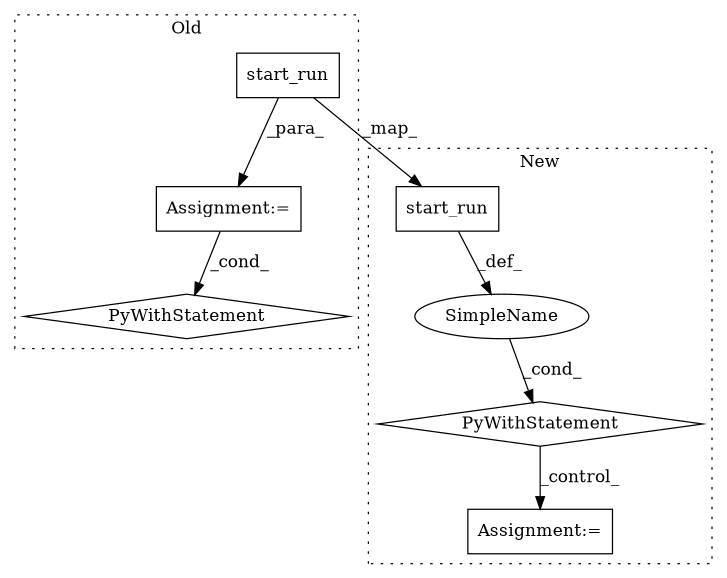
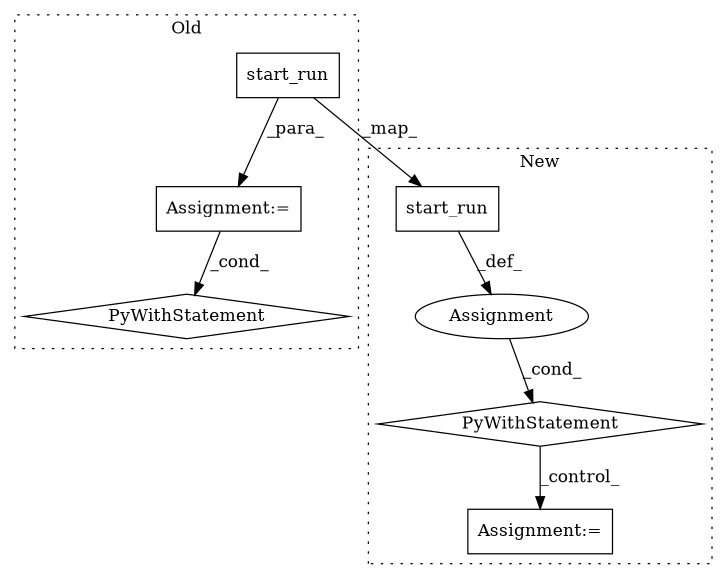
(502, 316) -> (502, 316)
